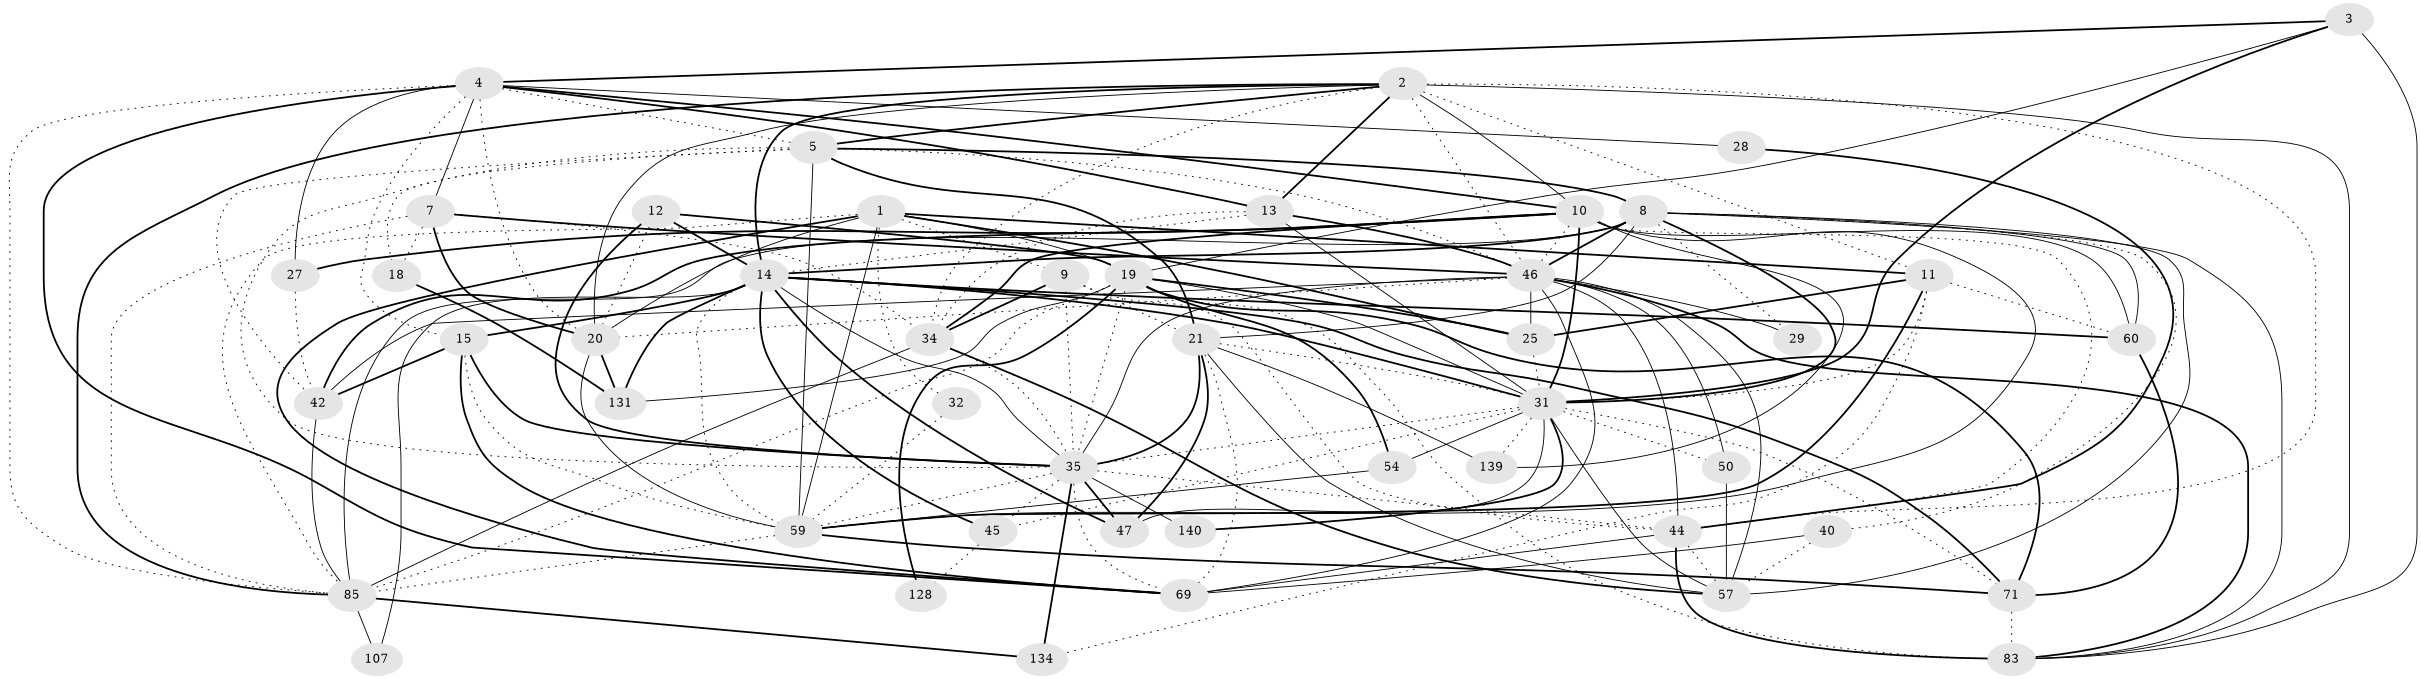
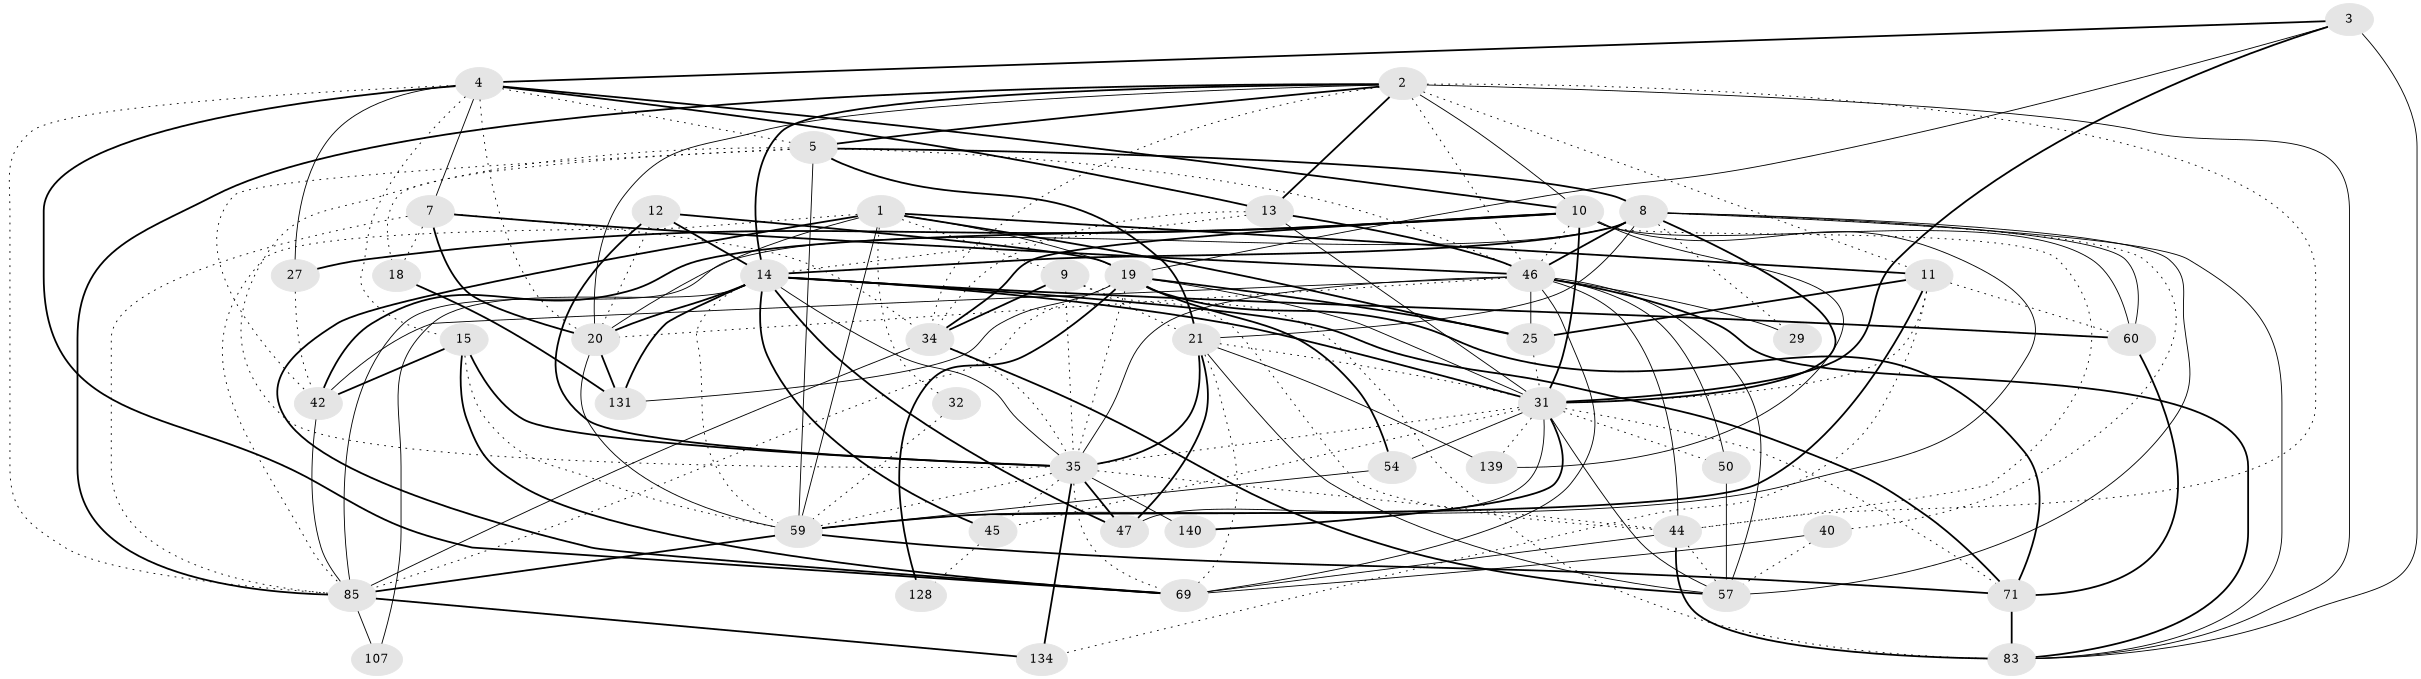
(1742, 148) -> none
(656, 307) -> (687, 306)
(575, 564) -> (575, 564)
(2012, 628) -> (2012, 628)
